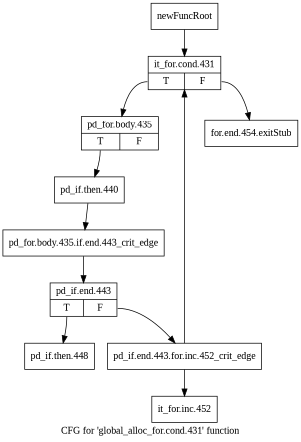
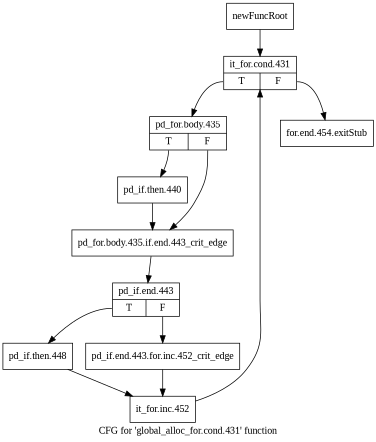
none -> (200, 191)
(185, 220) -> (260, 265)
none -> (97, 381)
